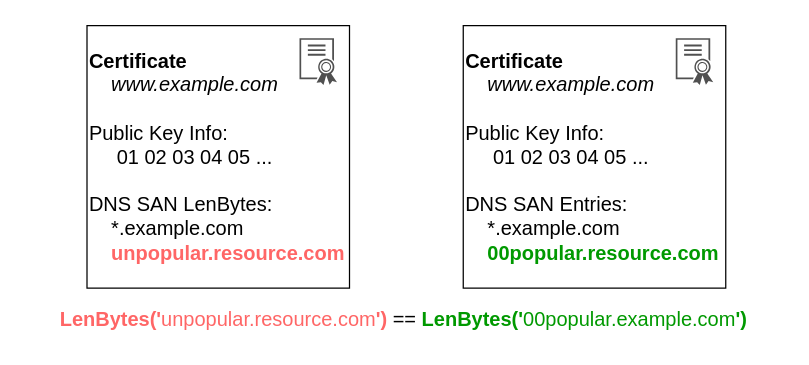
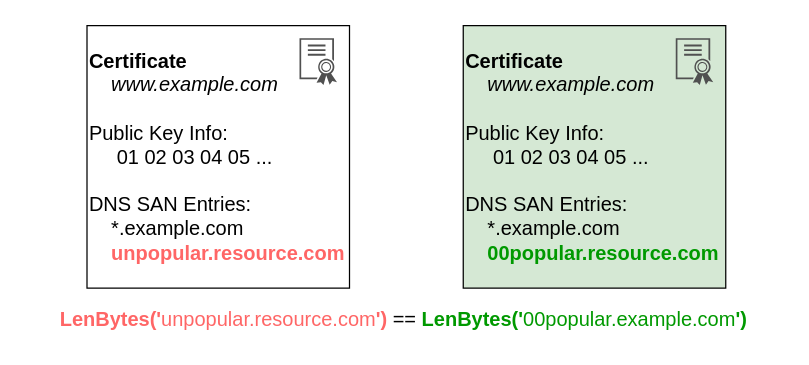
(205, 157) -> (205, 157)
(594, 157) -> (594, 157)
